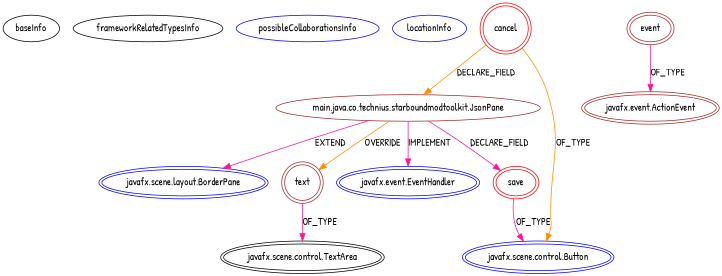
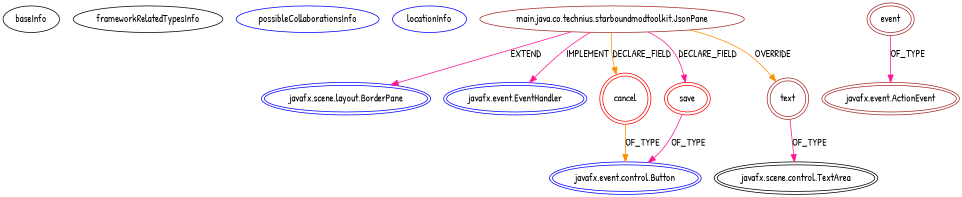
(458, 67) -> (612, 50)
(538, 257) -> (625, 178)
